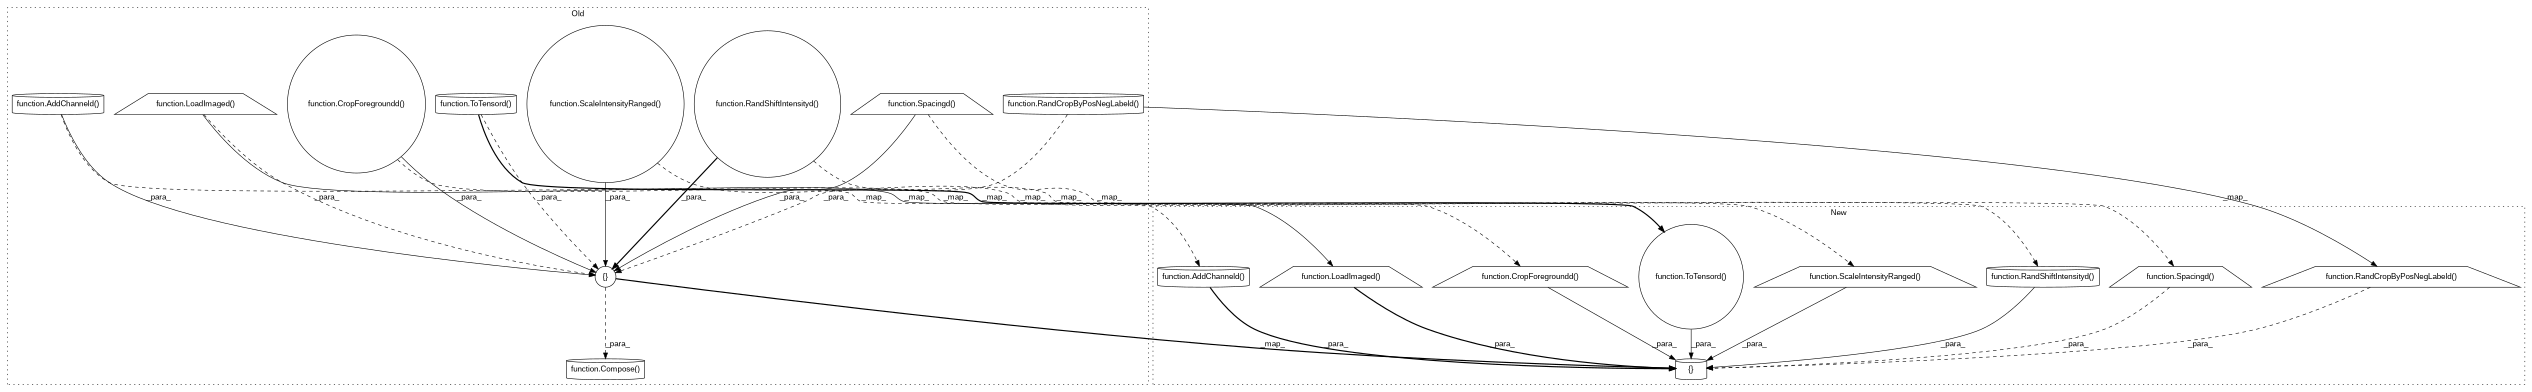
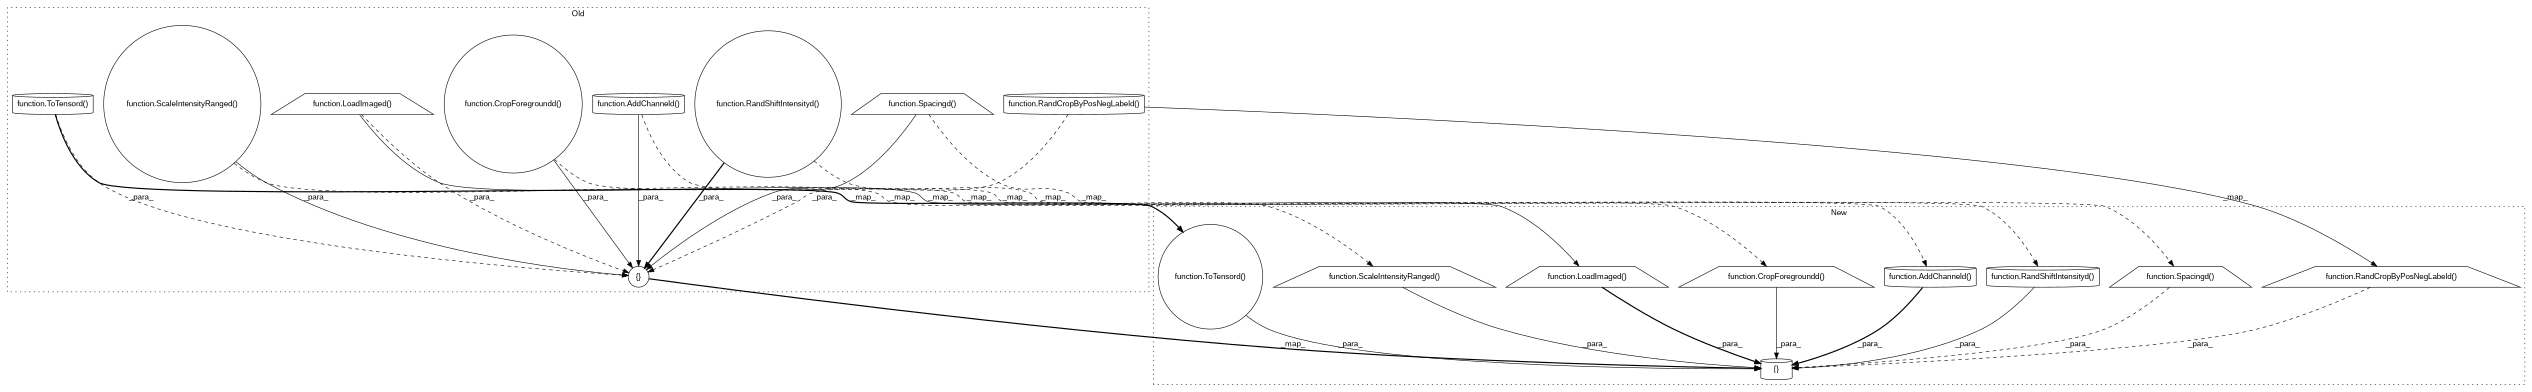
(606, 369) -> none
